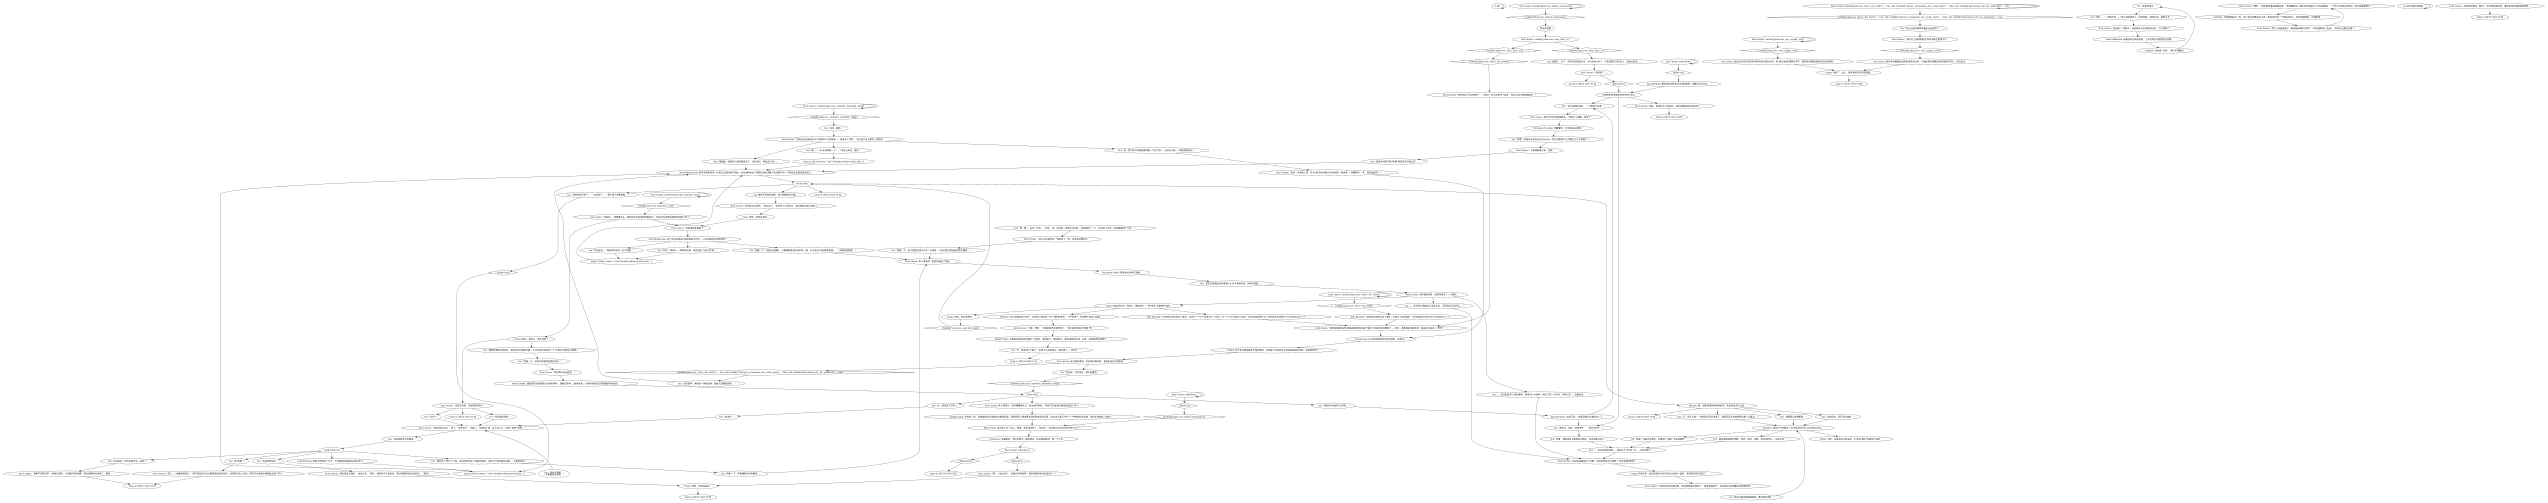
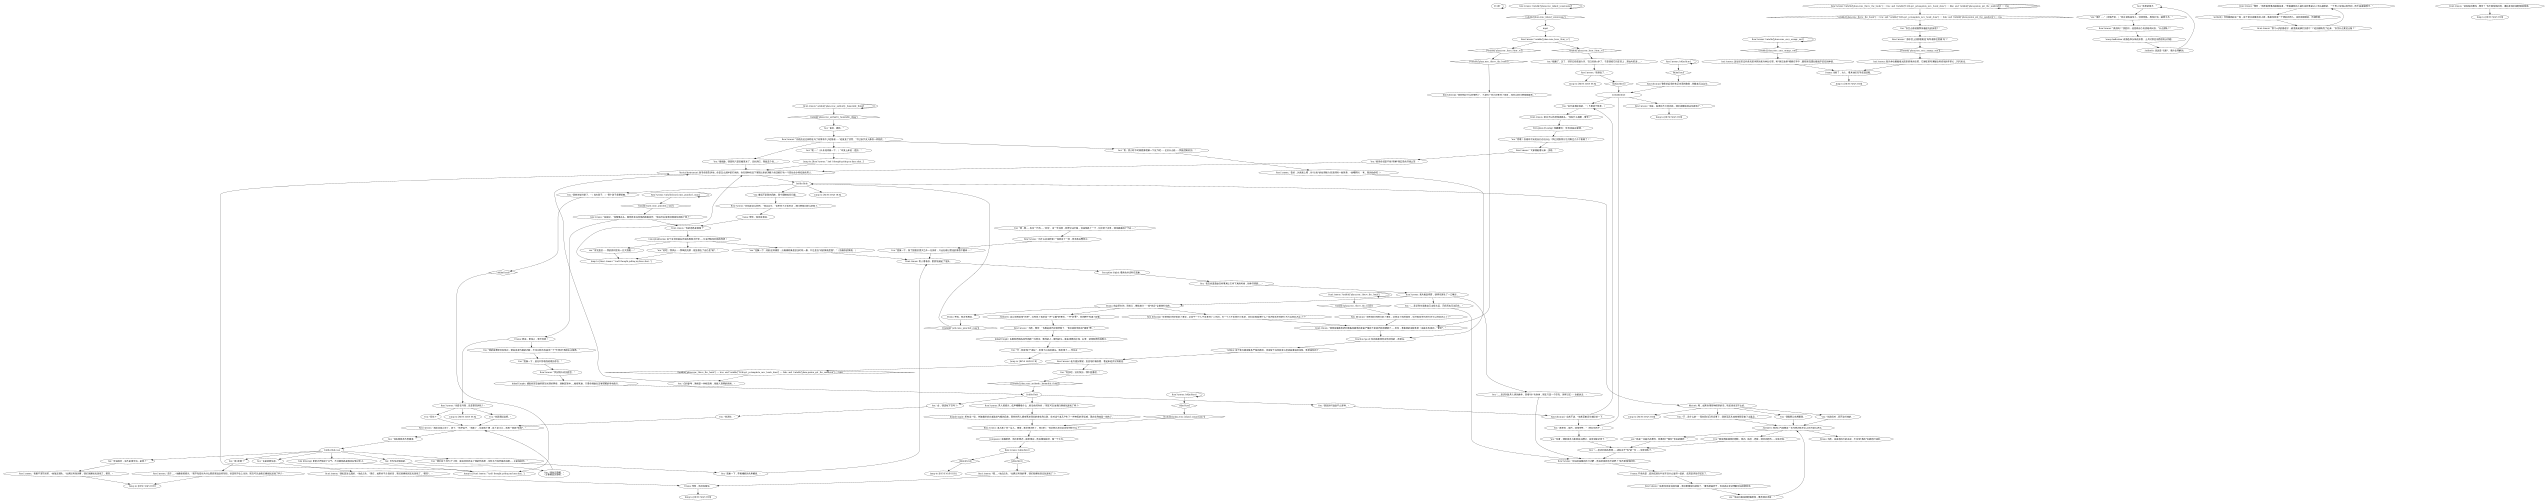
(2414, 6) -> none
(1546, 28) -> (1546, 28)
(1619, 95) -> (1619, 95)
none -> (396, 461)
none -> (1725, 492)
